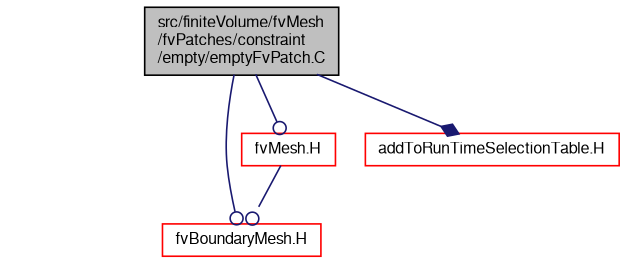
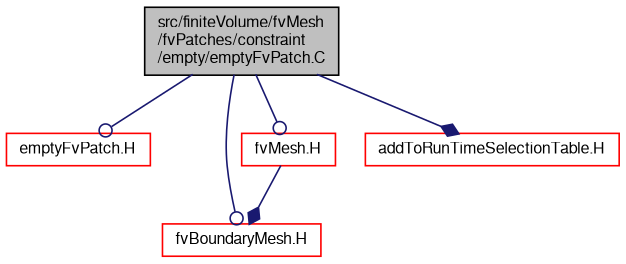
none -> (78, 150)
(270, 186) -> (270, 186)
